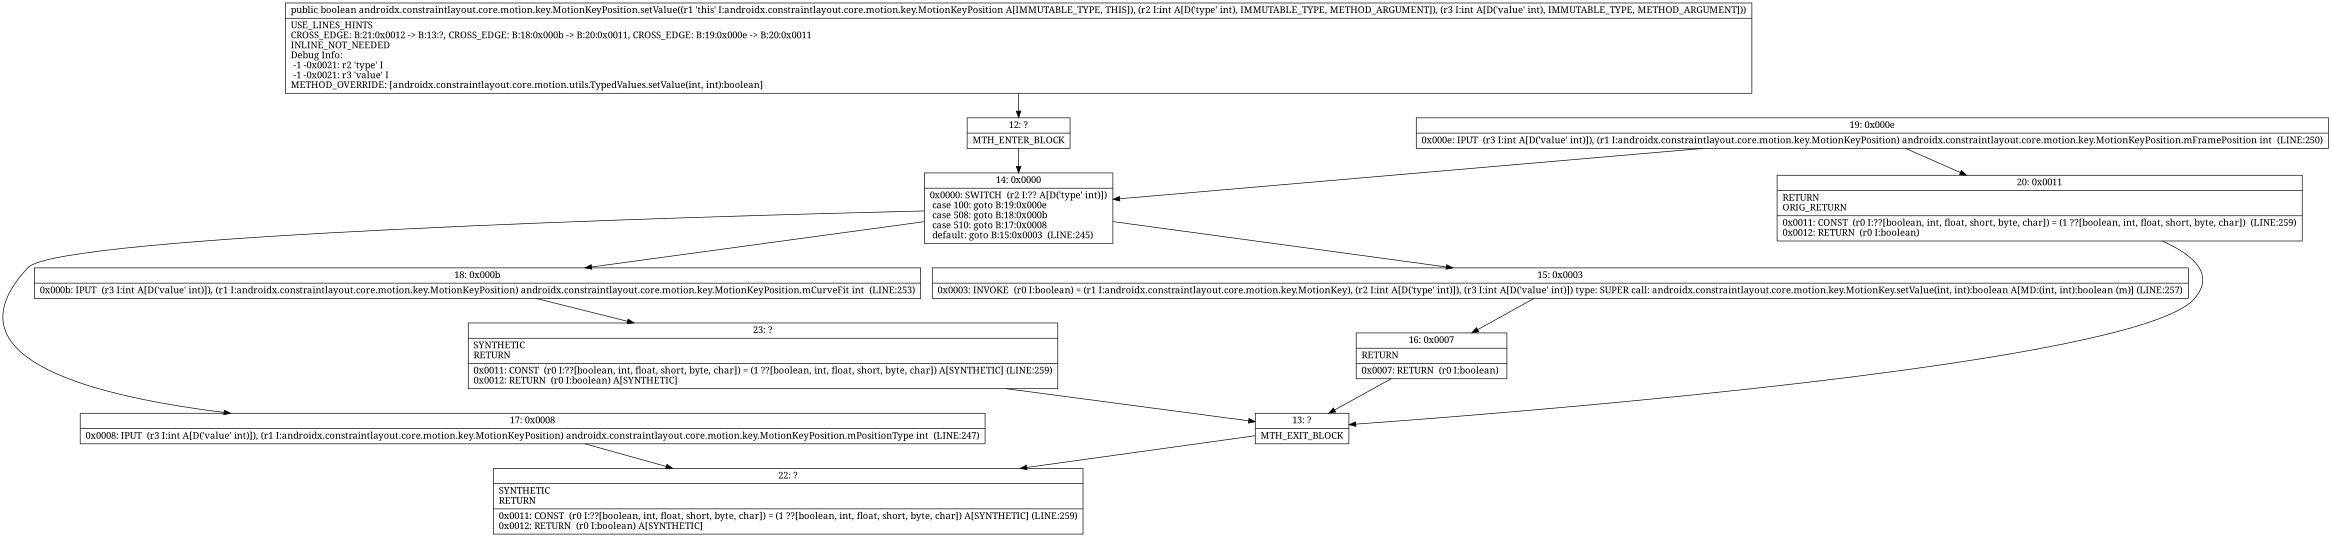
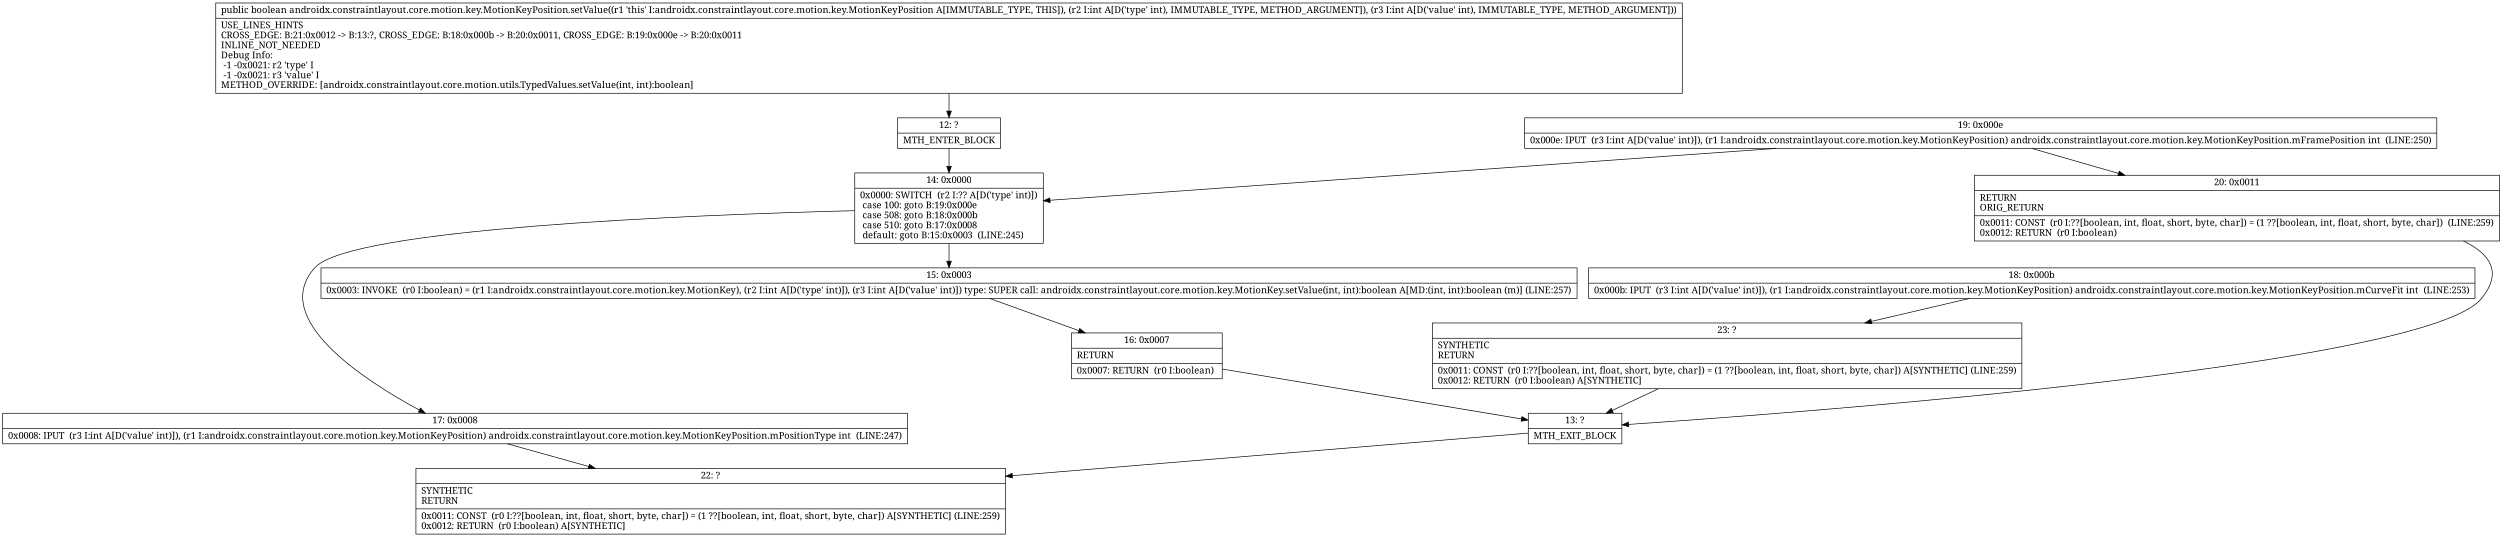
(758, 244) -> none
